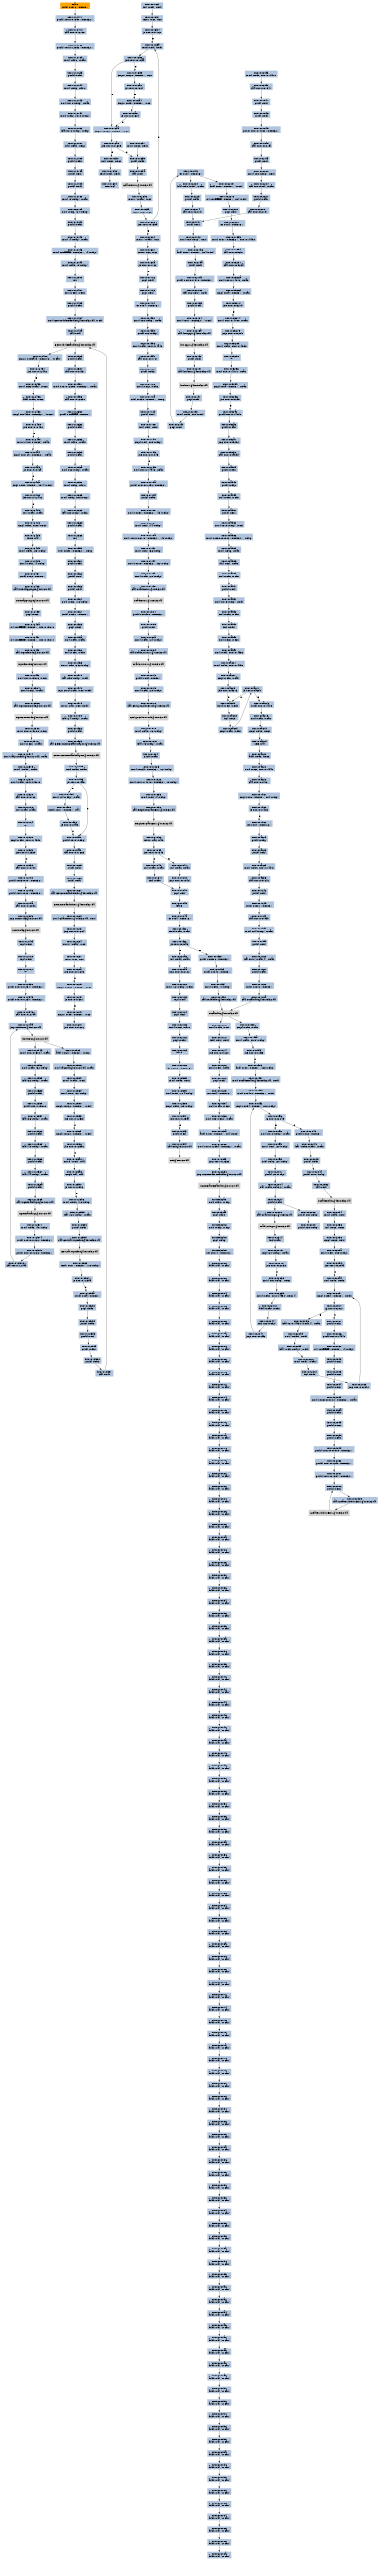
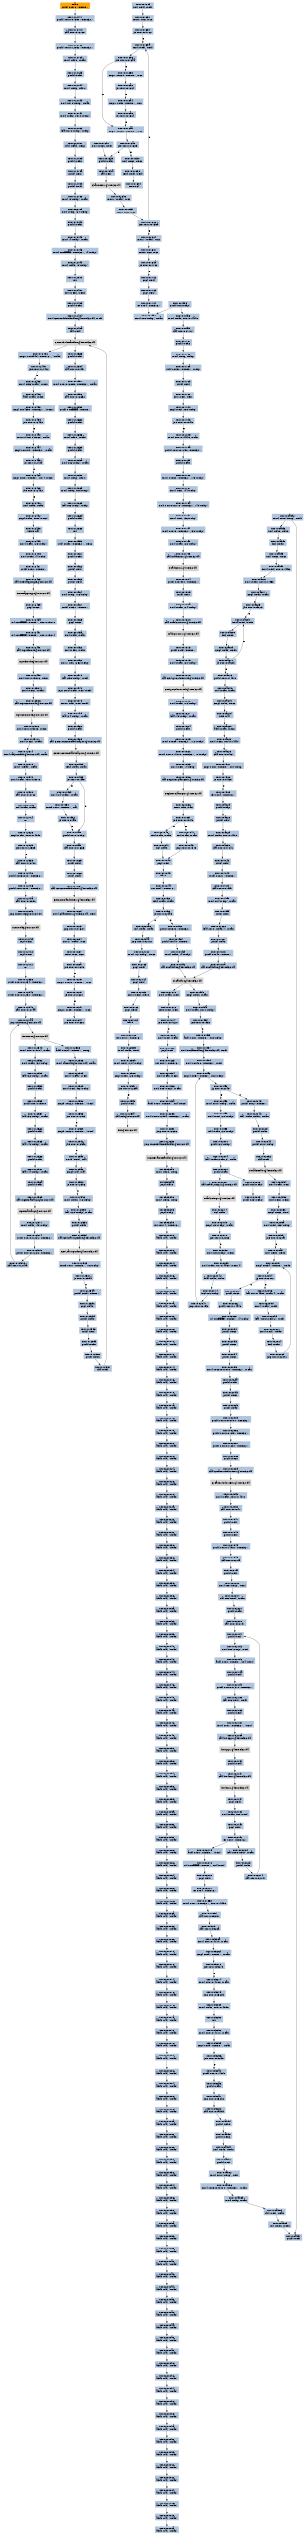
(148, 325) -> (165, 310)
(229, 593) -> (297, 1376)
(330, 1501) -> (231, 1488)
